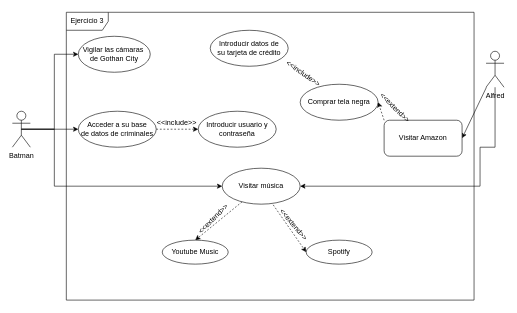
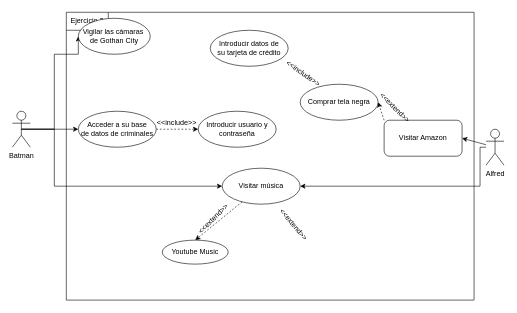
(114, 54) -> (114, 36)
(495, 69) -> (495, 147)
(292, 232) -> none
(339, 252) -> none
